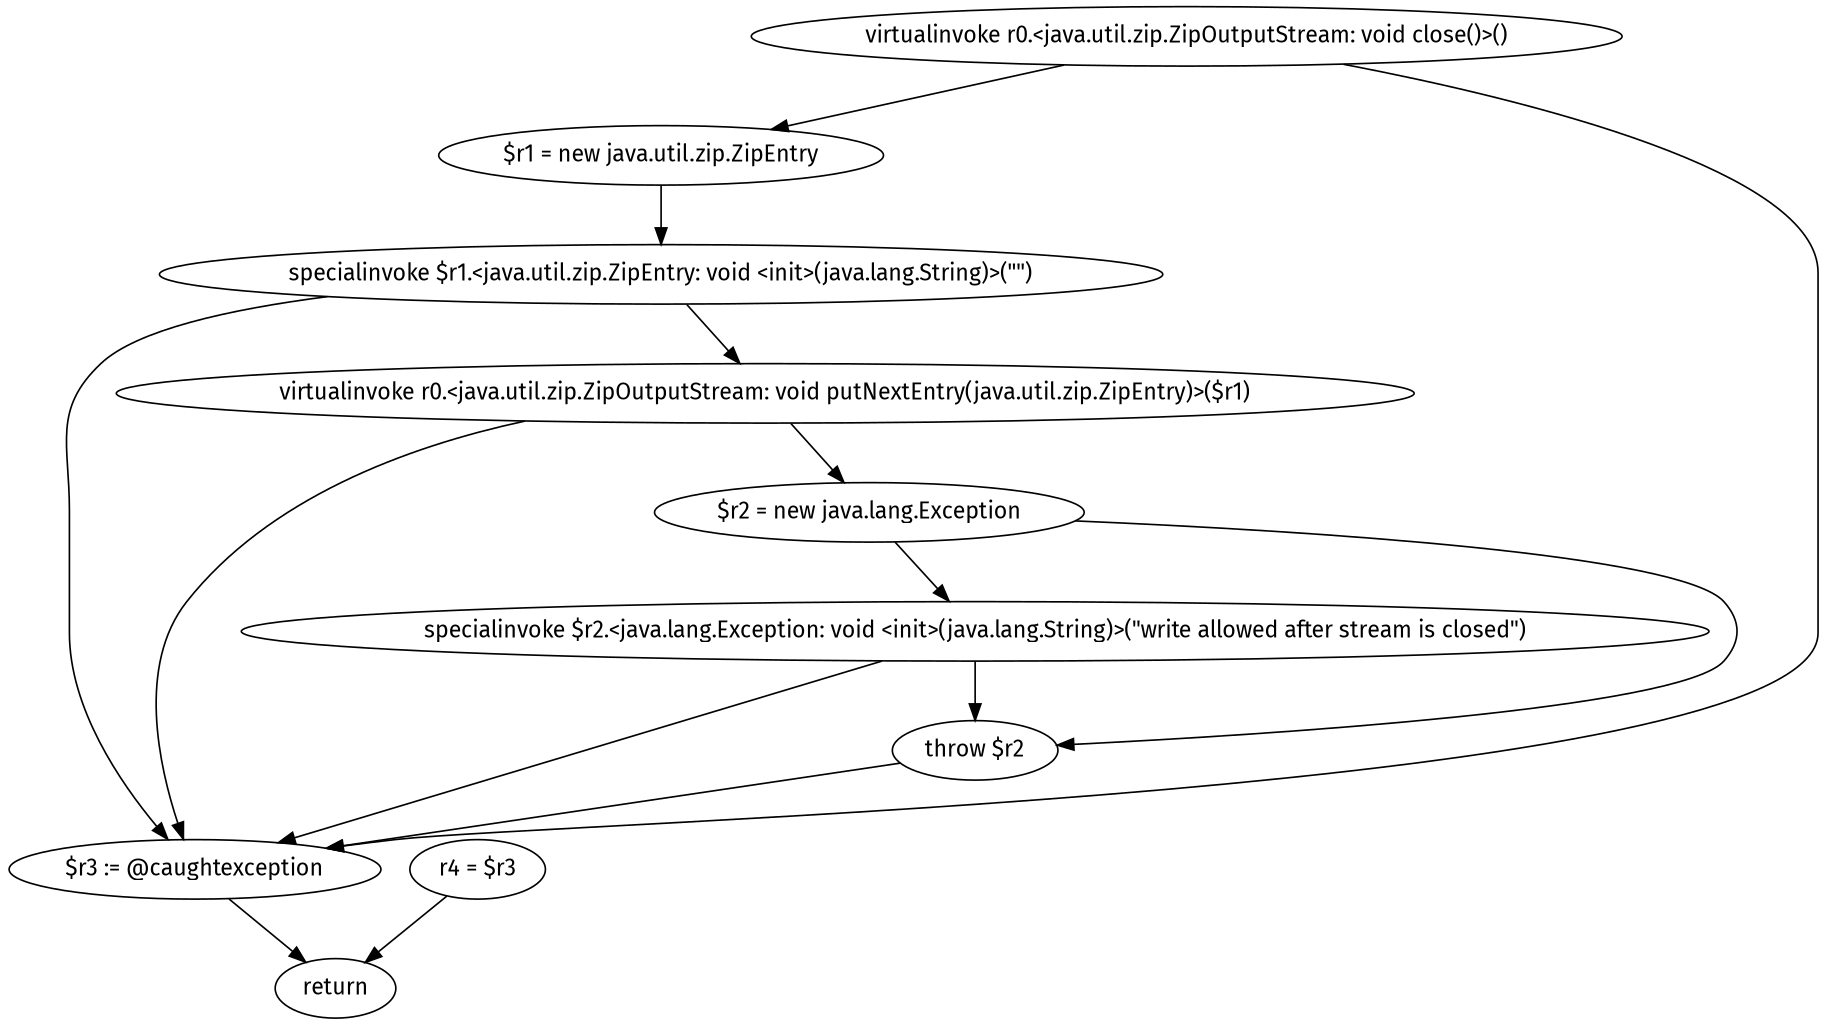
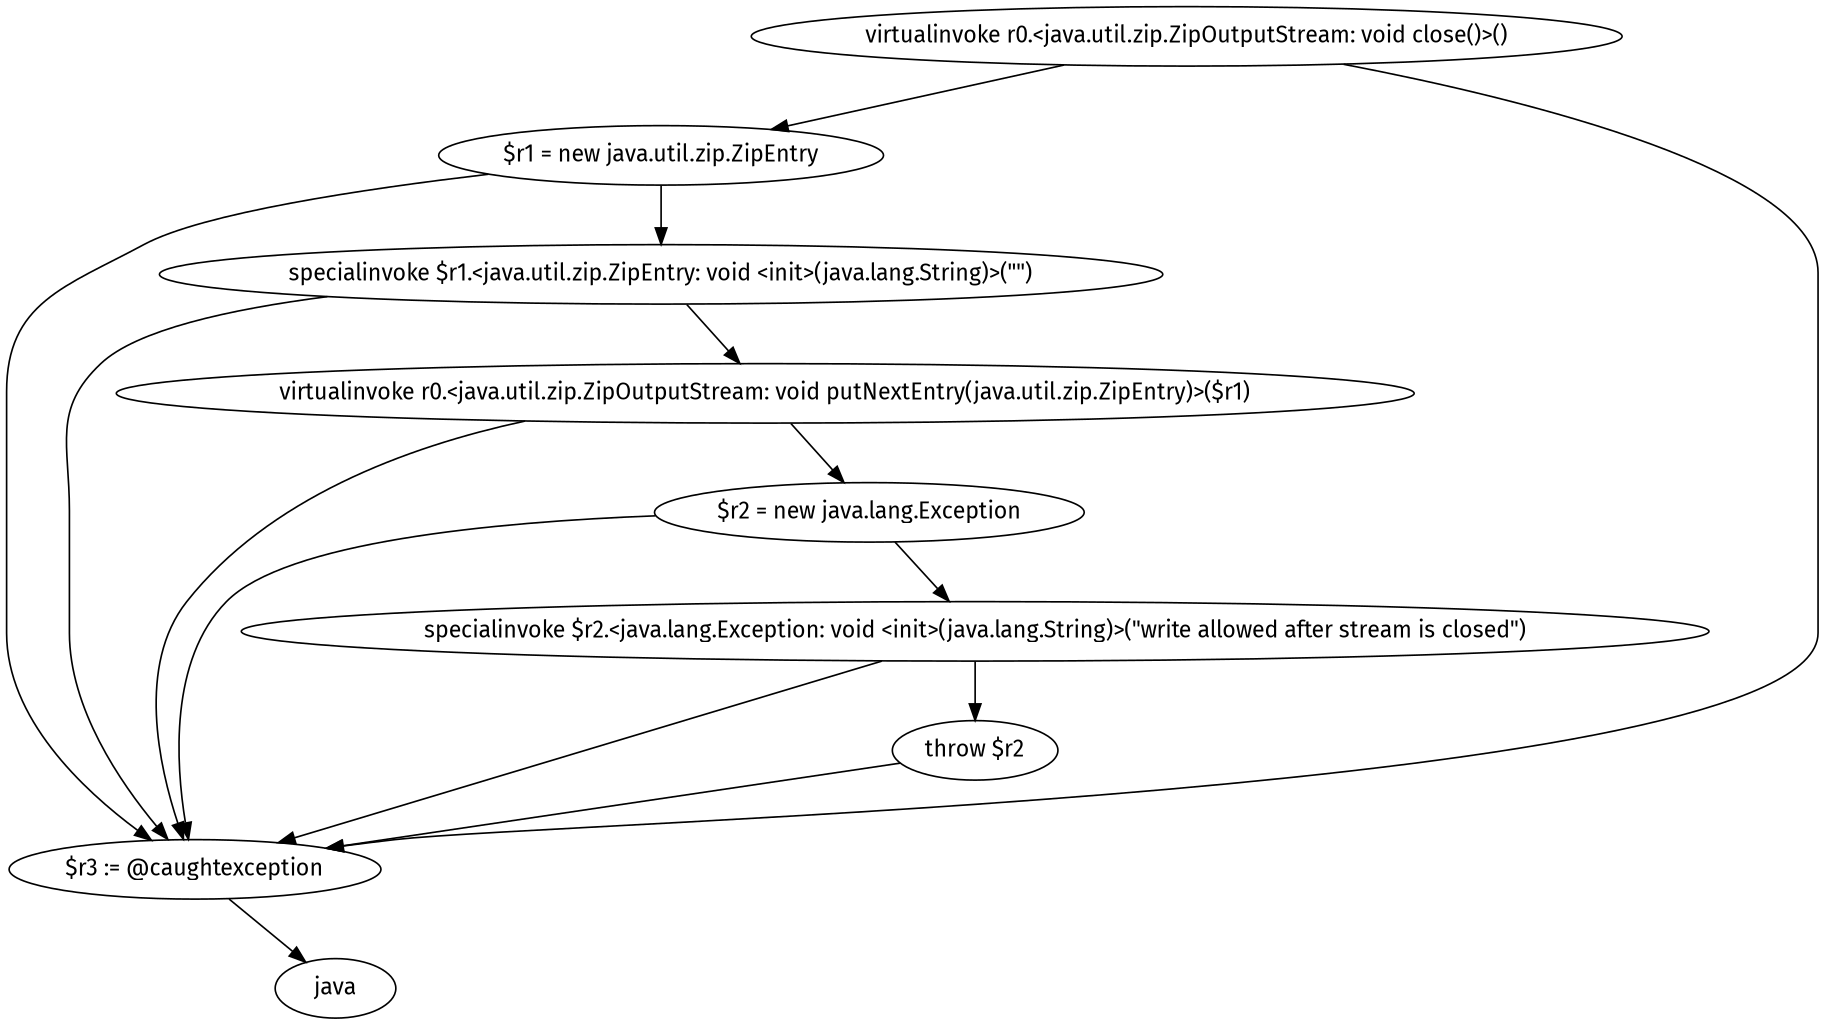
none -> (12, 351)
(1737, 632) -> (321, 557)
(478, 869) -> none
(336, 988) -> (336, 988)
